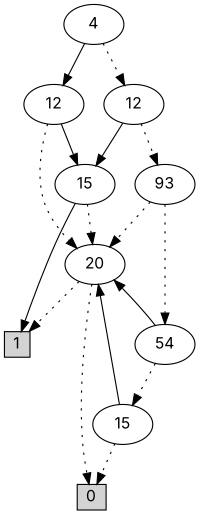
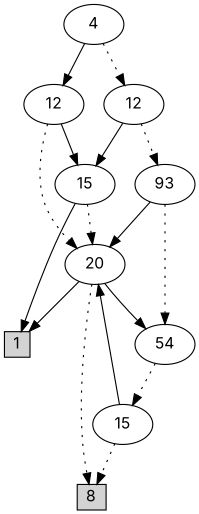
(134, 220) -> (134, 220)
(58, 303) -> (58, 303)
(139, 306) -> (121, 302)
(92, 497) -> (92, 497)
